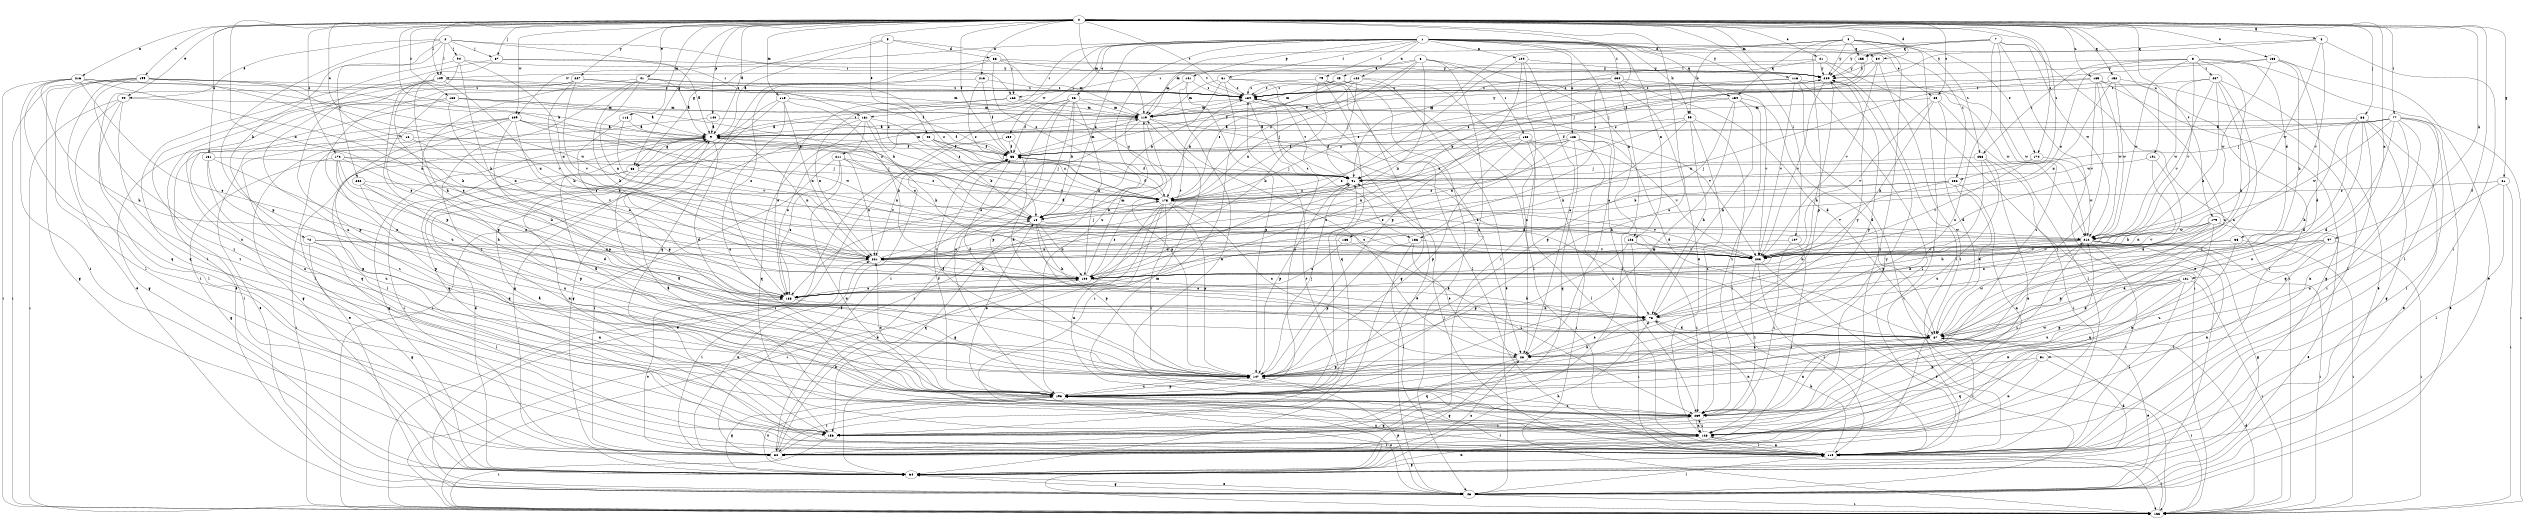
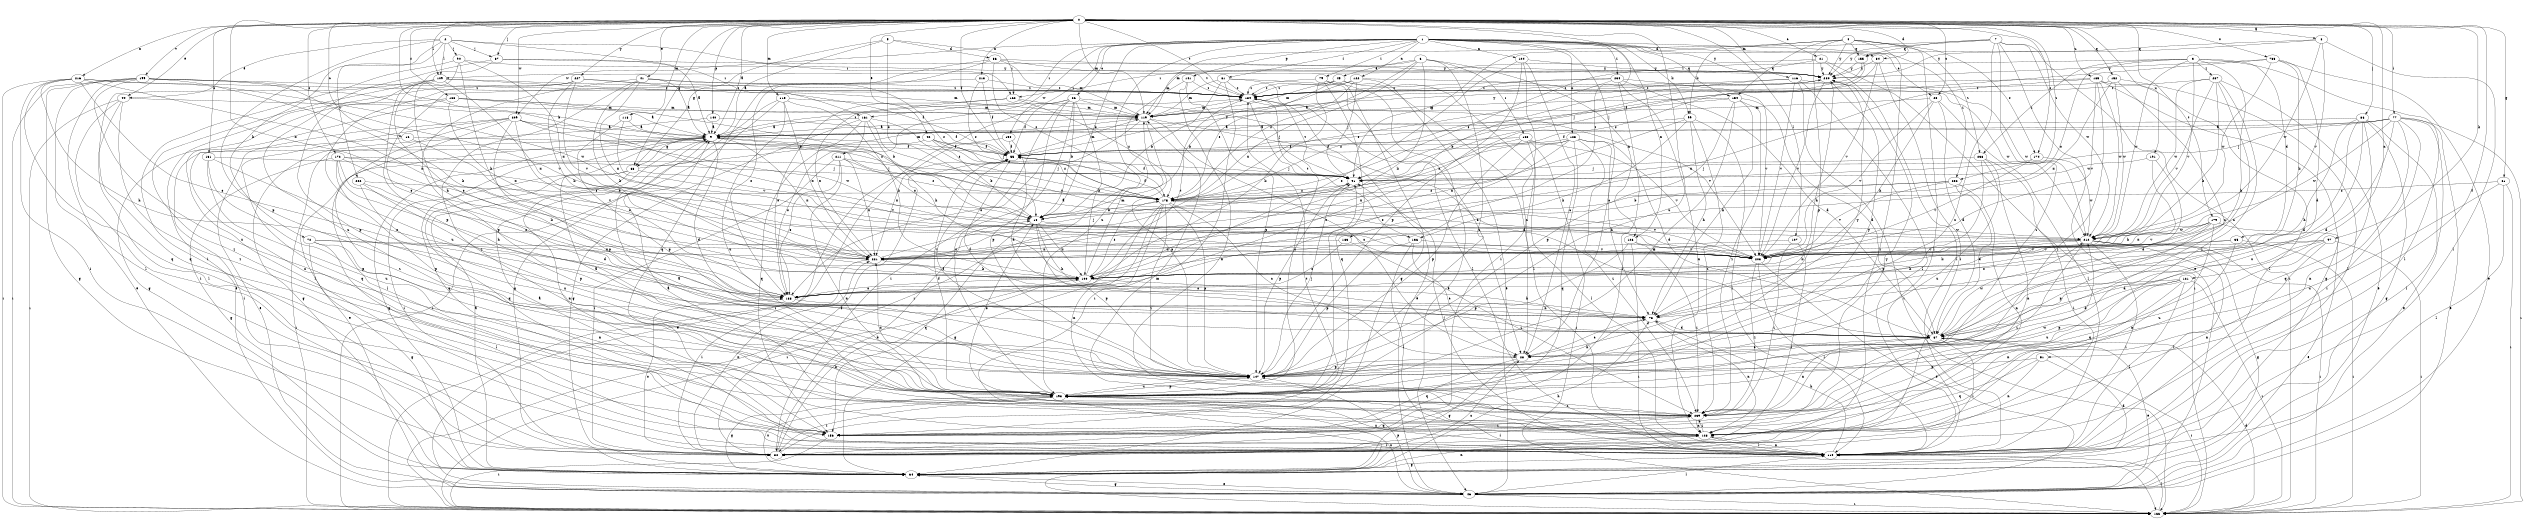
(2273, 59) -> (2273, 59)
(476, 308) -> (476, 308)
